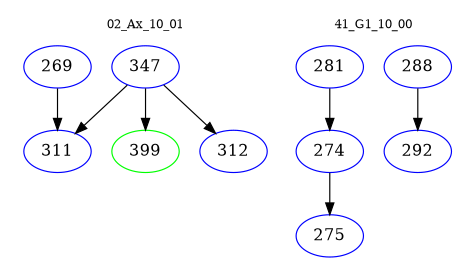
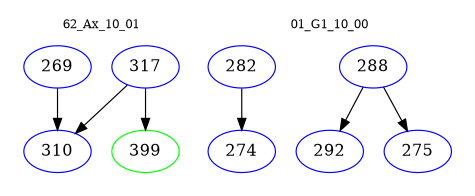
(146, 25) -> (102, 25)
(374, 25) -> (330, 25)
(146, 67) -> (146, 67)
(330, 67) -> (242, 67)
(58, 151) -> (58, 151)
(234, 151) -> none
(330, 188) -> (393, 104)
